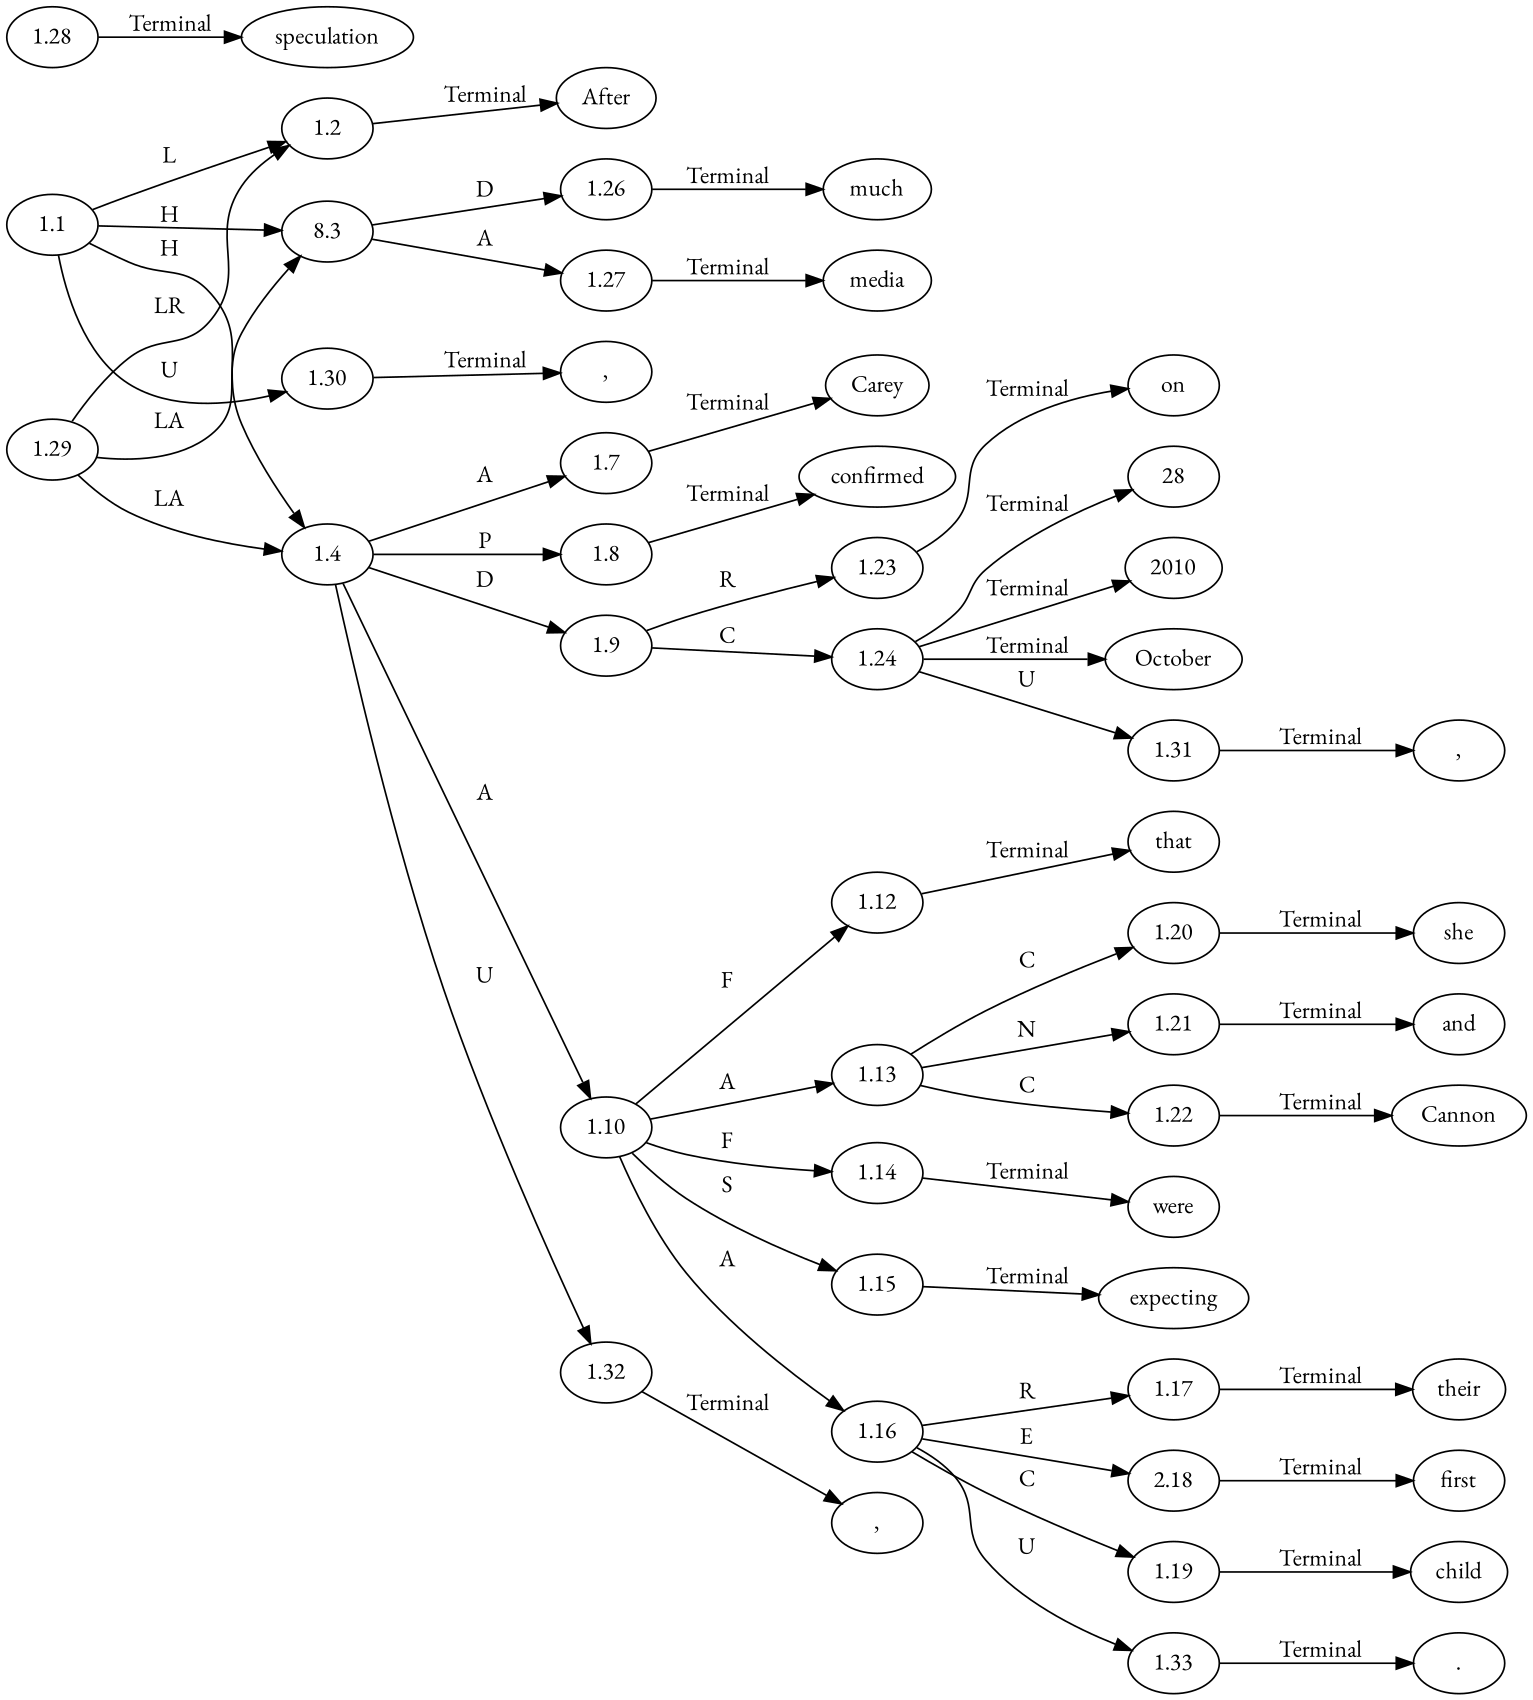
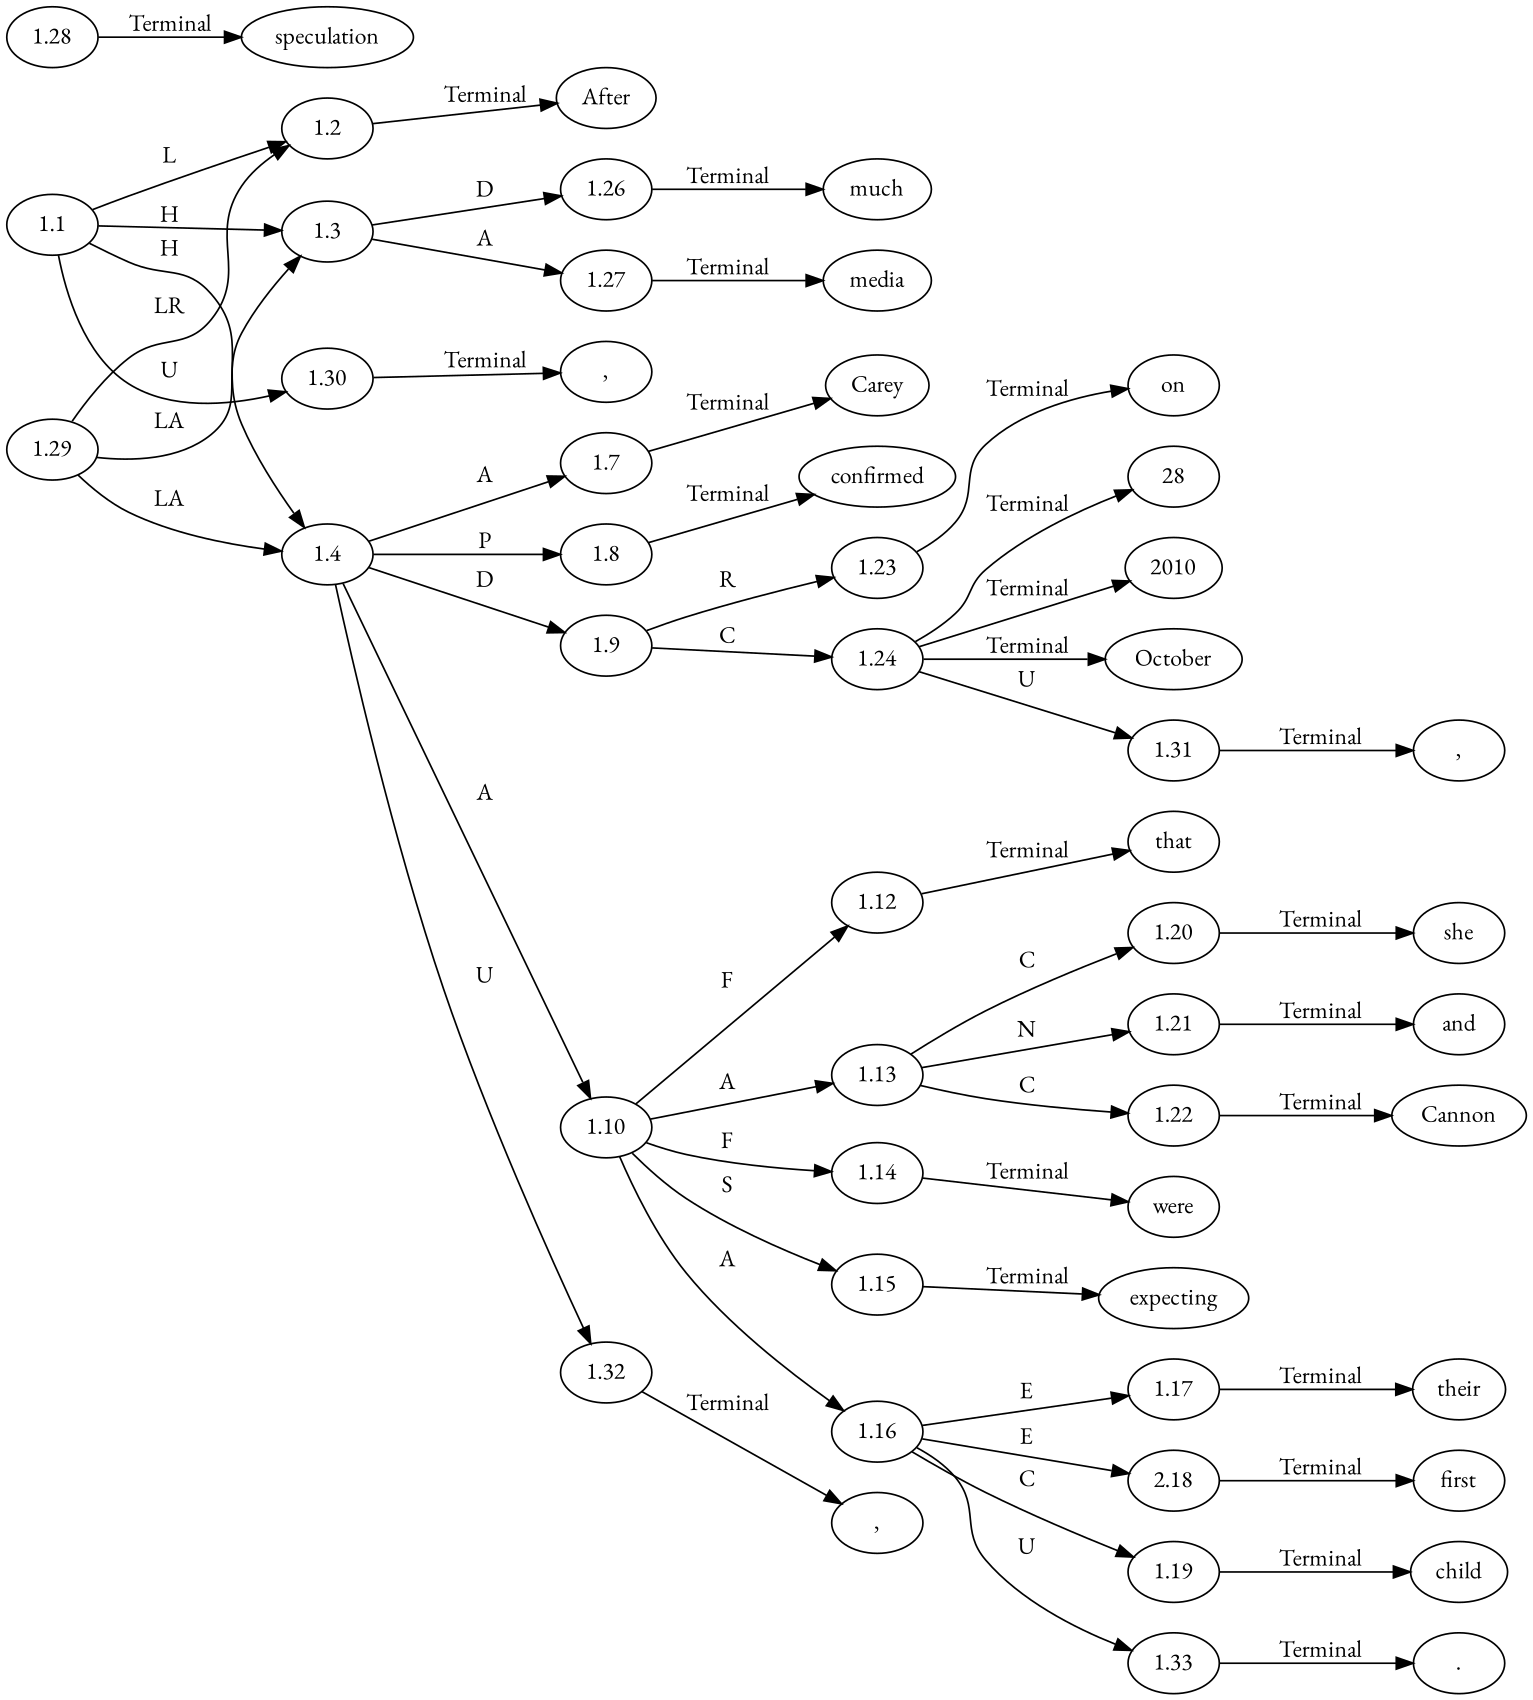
(327, 232) -> (327, 232)
(1027, 1392) -> (1027, 1392)
